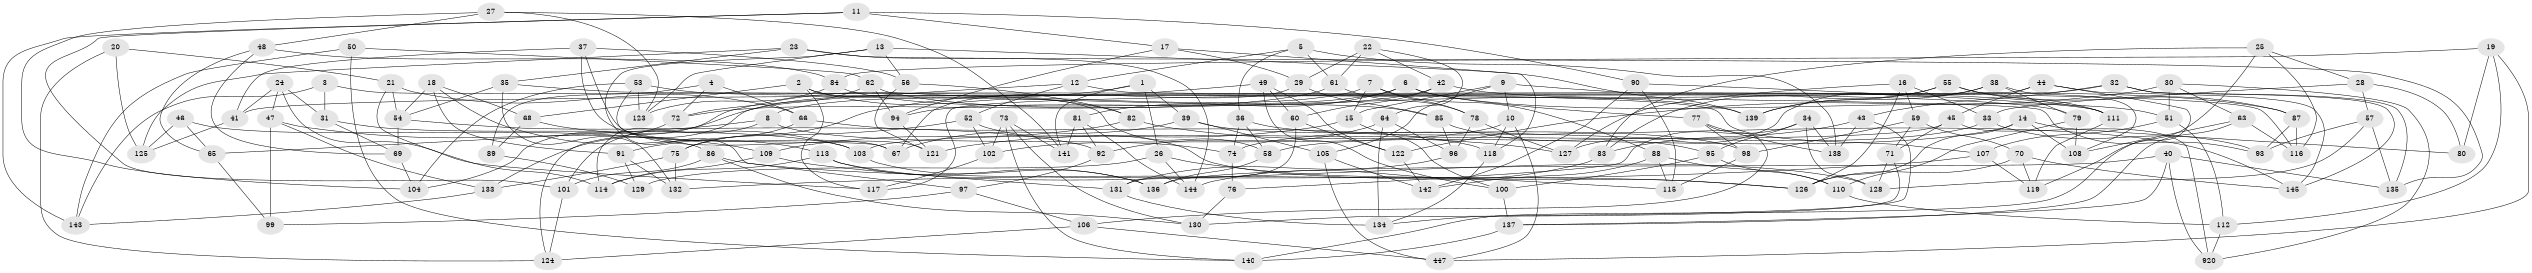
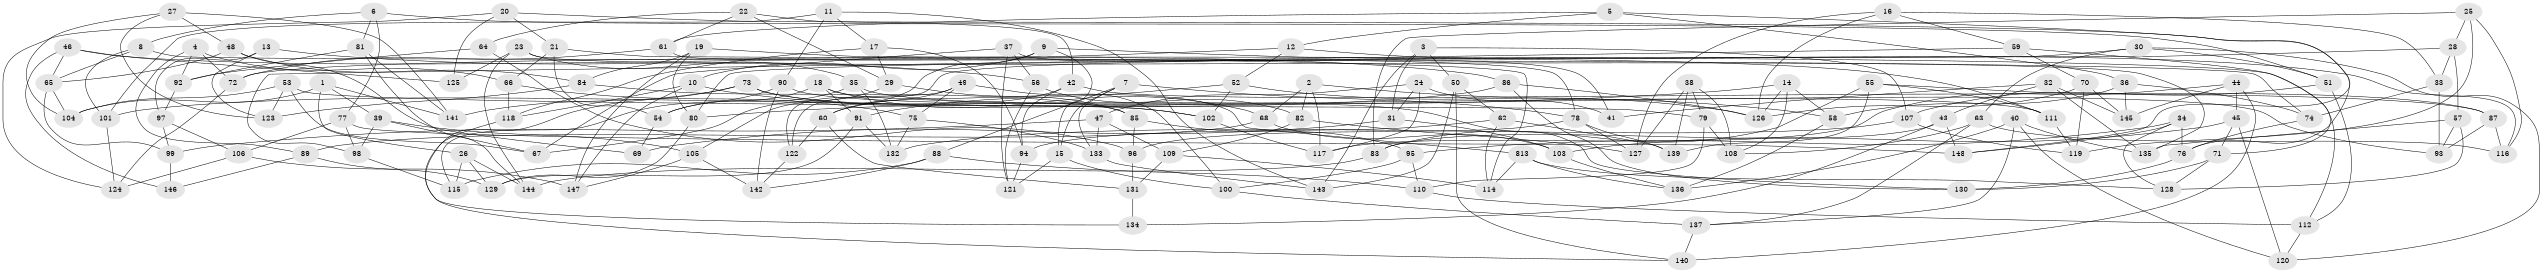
none -> (1538, 23)
none -> (1440, 65)
(1361, 66) -> (1624, 137)
(769, 128) -> (186, 67)
(188, 136) -> none
(823, 154) -> (1522, 154)
(1835, 154) -> (1958, 154)
(1379, 158) -> none
none -> (644, 168)
(407, 174) -> (59, 101)
none -> (171, 190)
(1440, 261) -> (574, 190)
(2209, 261) -> (2283, 261)
